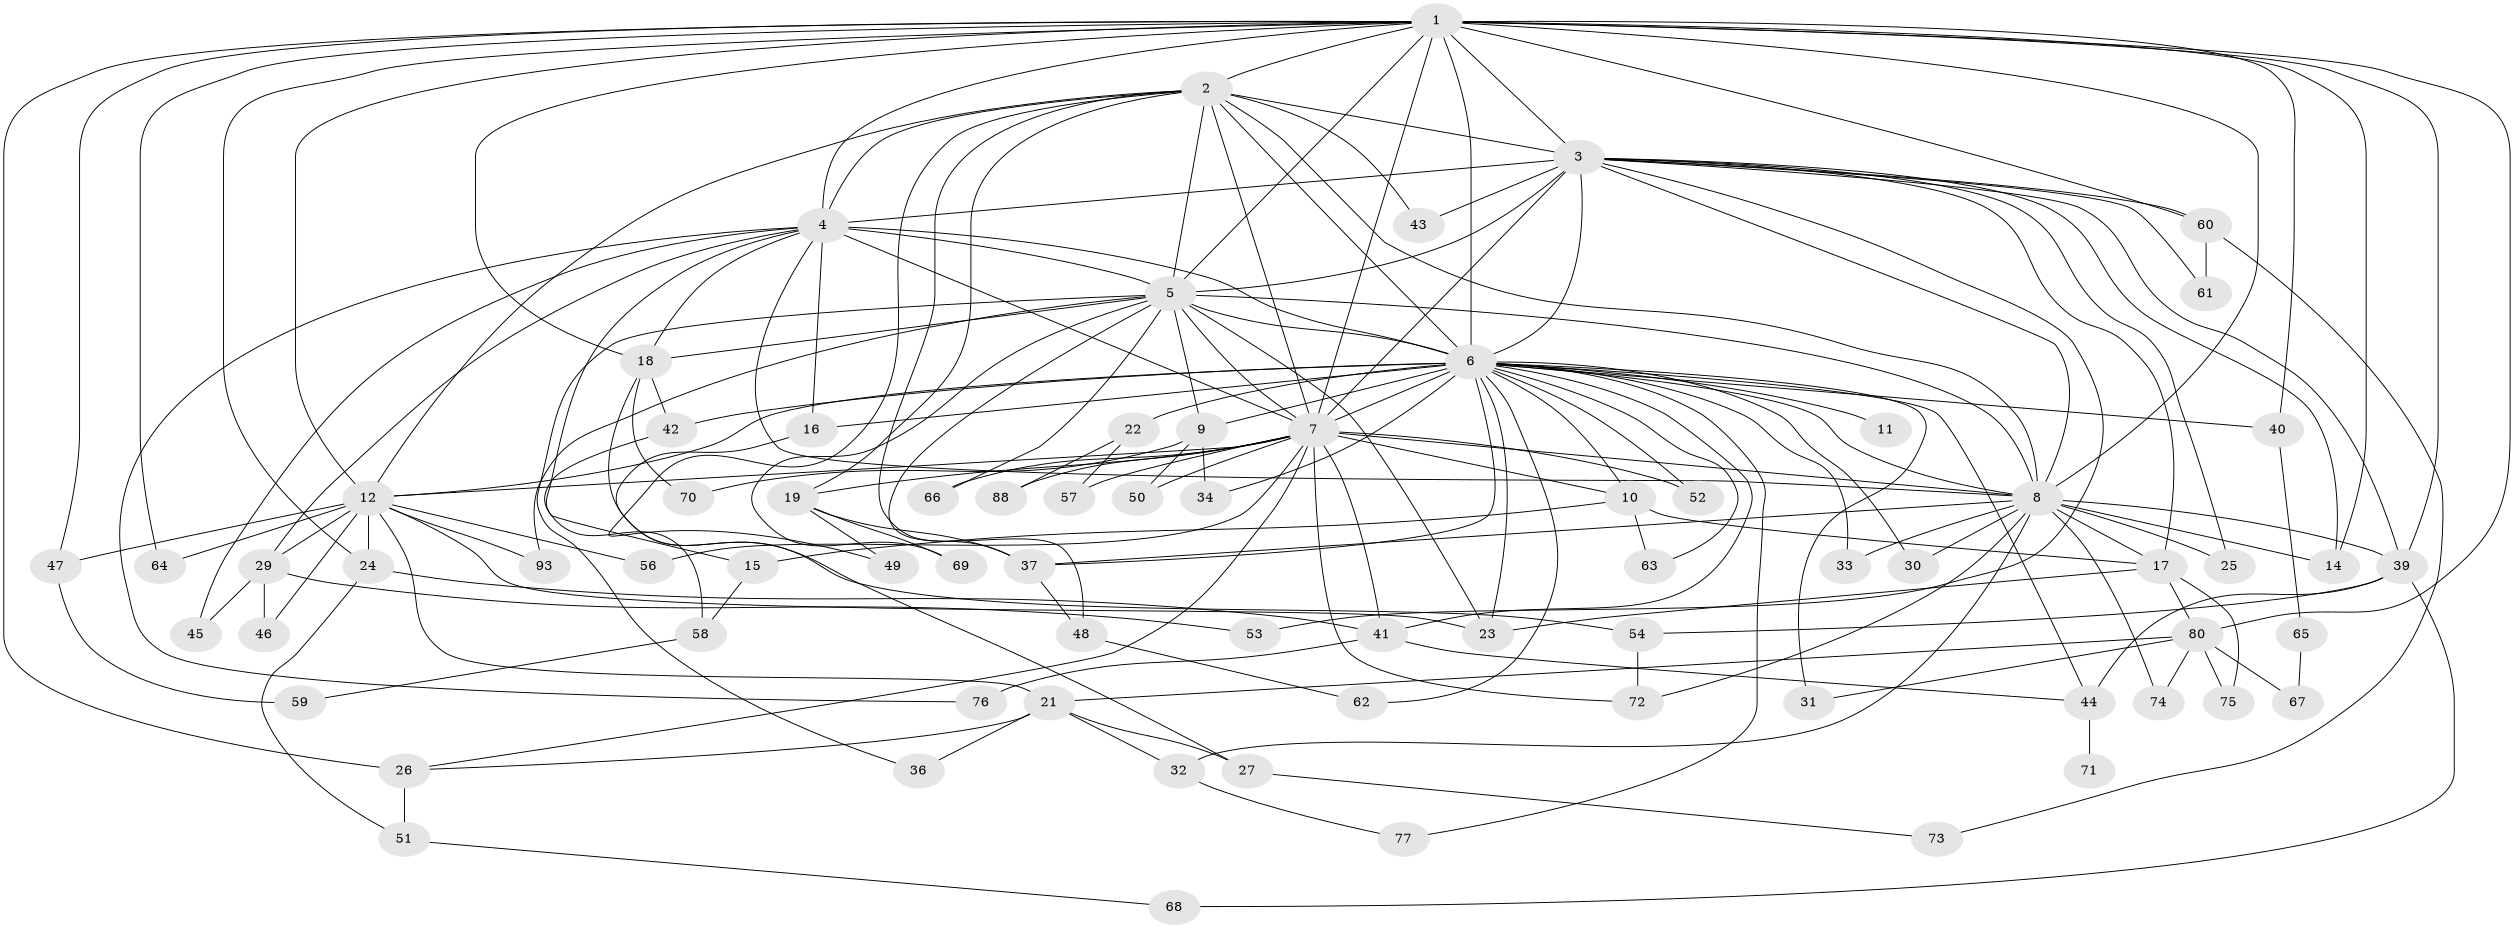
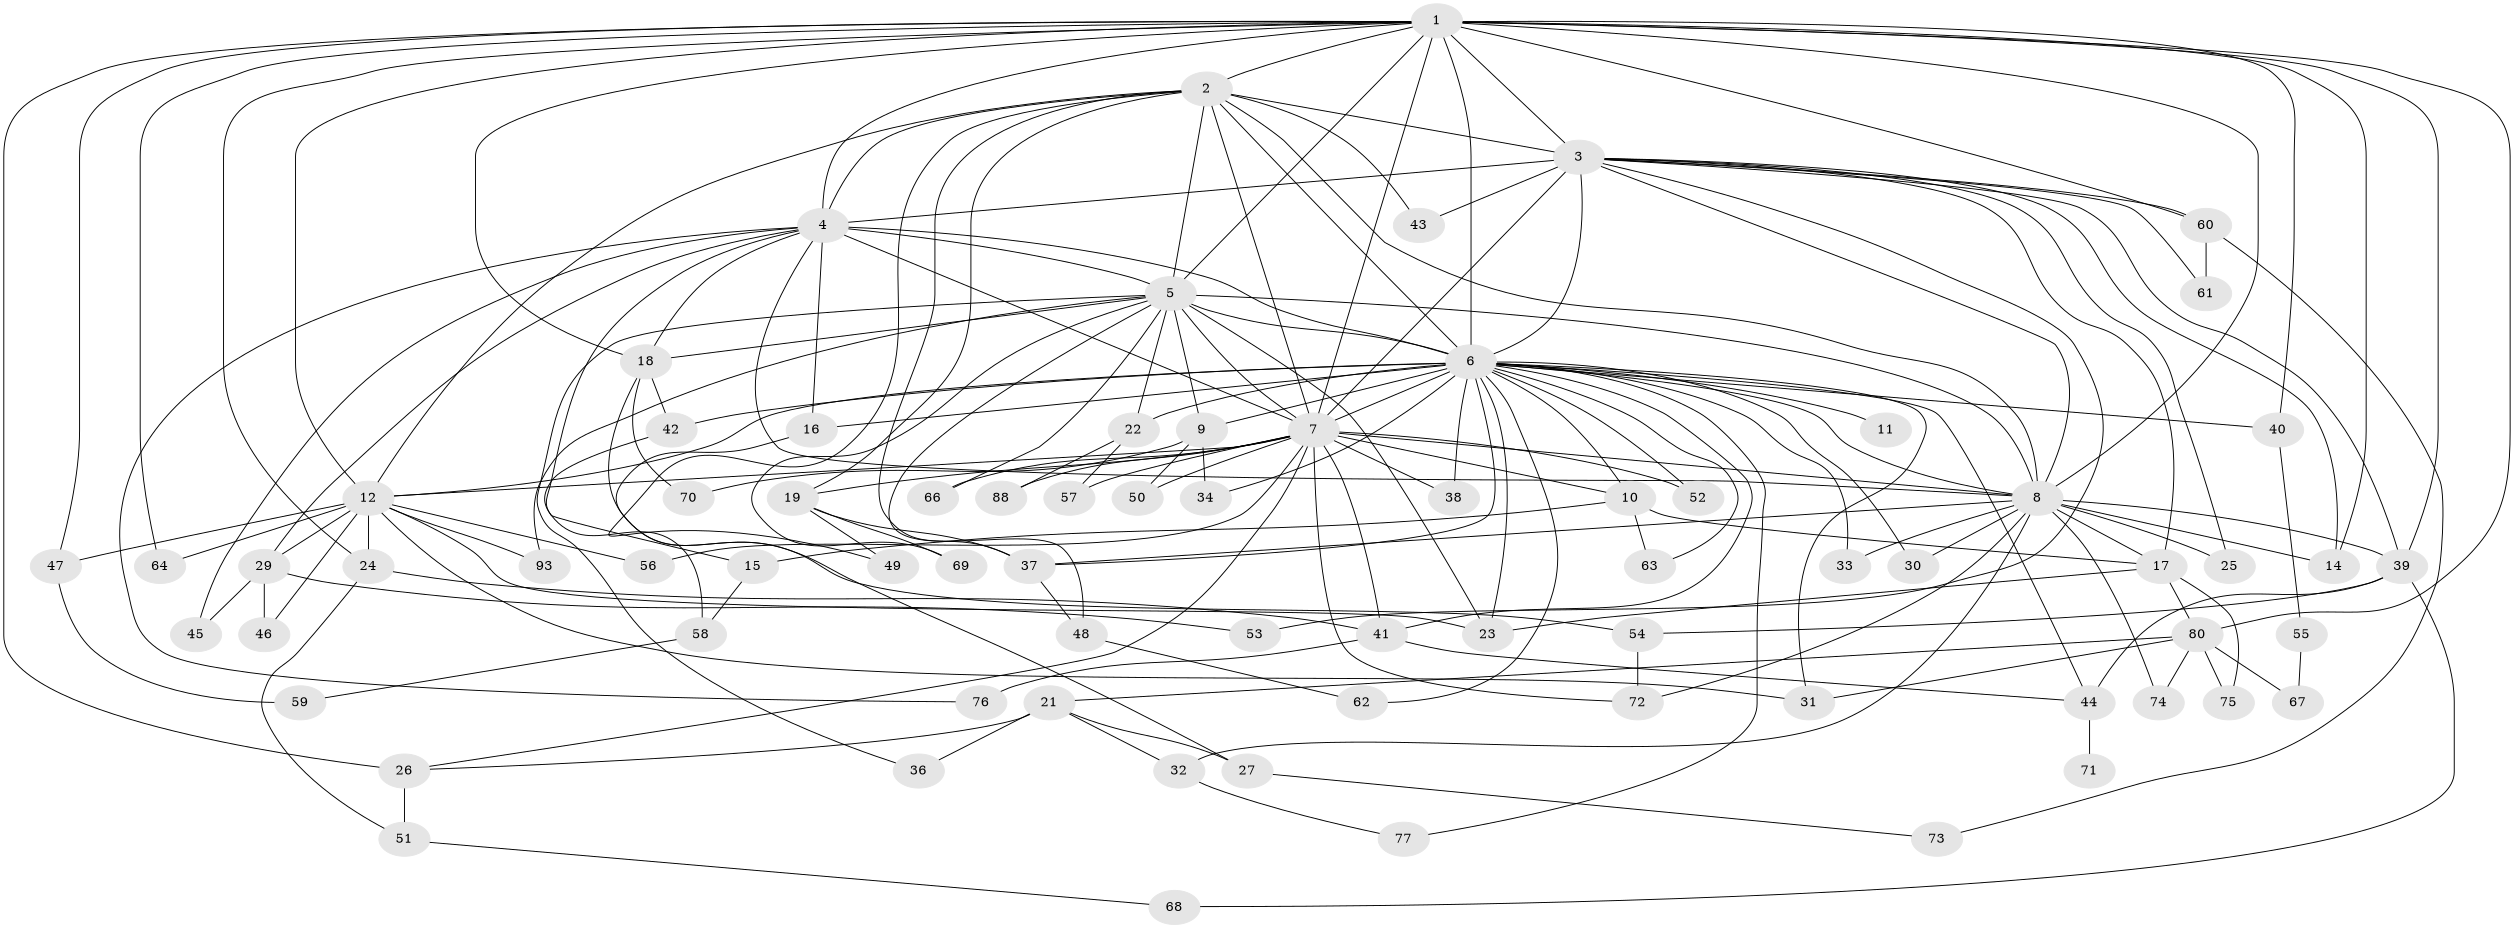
(1391, 263) -> (1154, 357)
none -> (1454, 498)
(2302, 635) -> (2302, 635)
(659, 675) -> (1100, 677)
